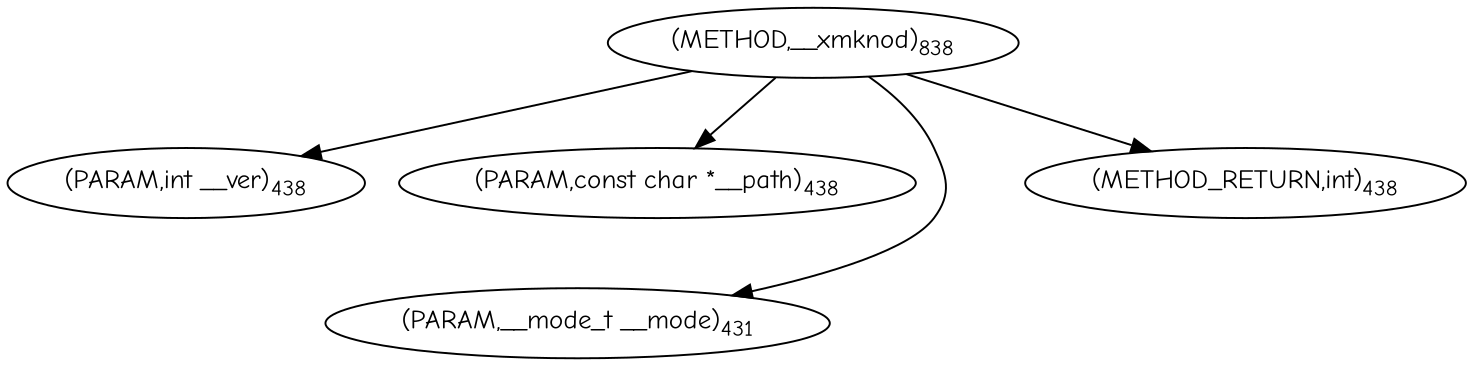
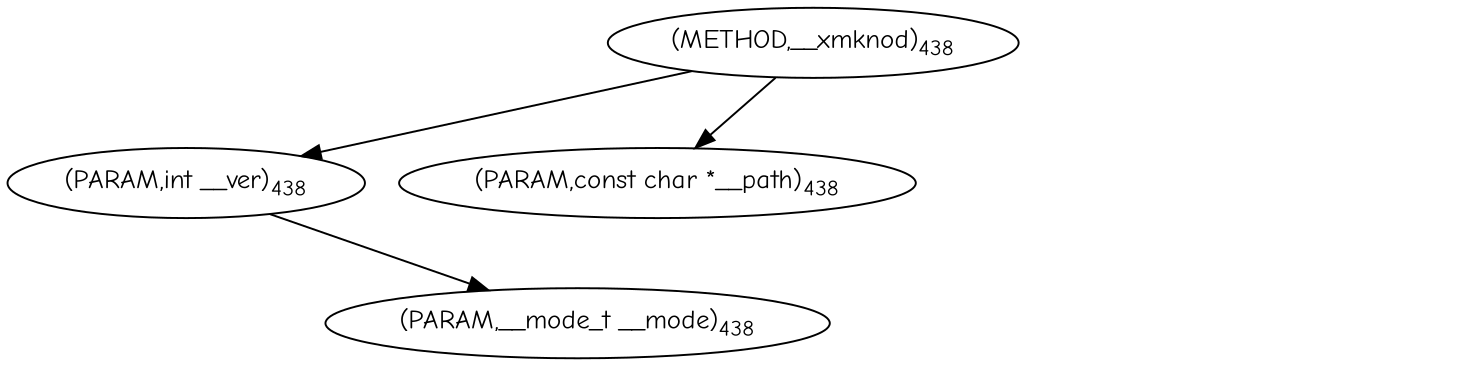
(937, 40) -> (937, 40)
(1246, 183) -> none
(925, 227) -> (370, 249)
(737, 320) -> (737, 320)
